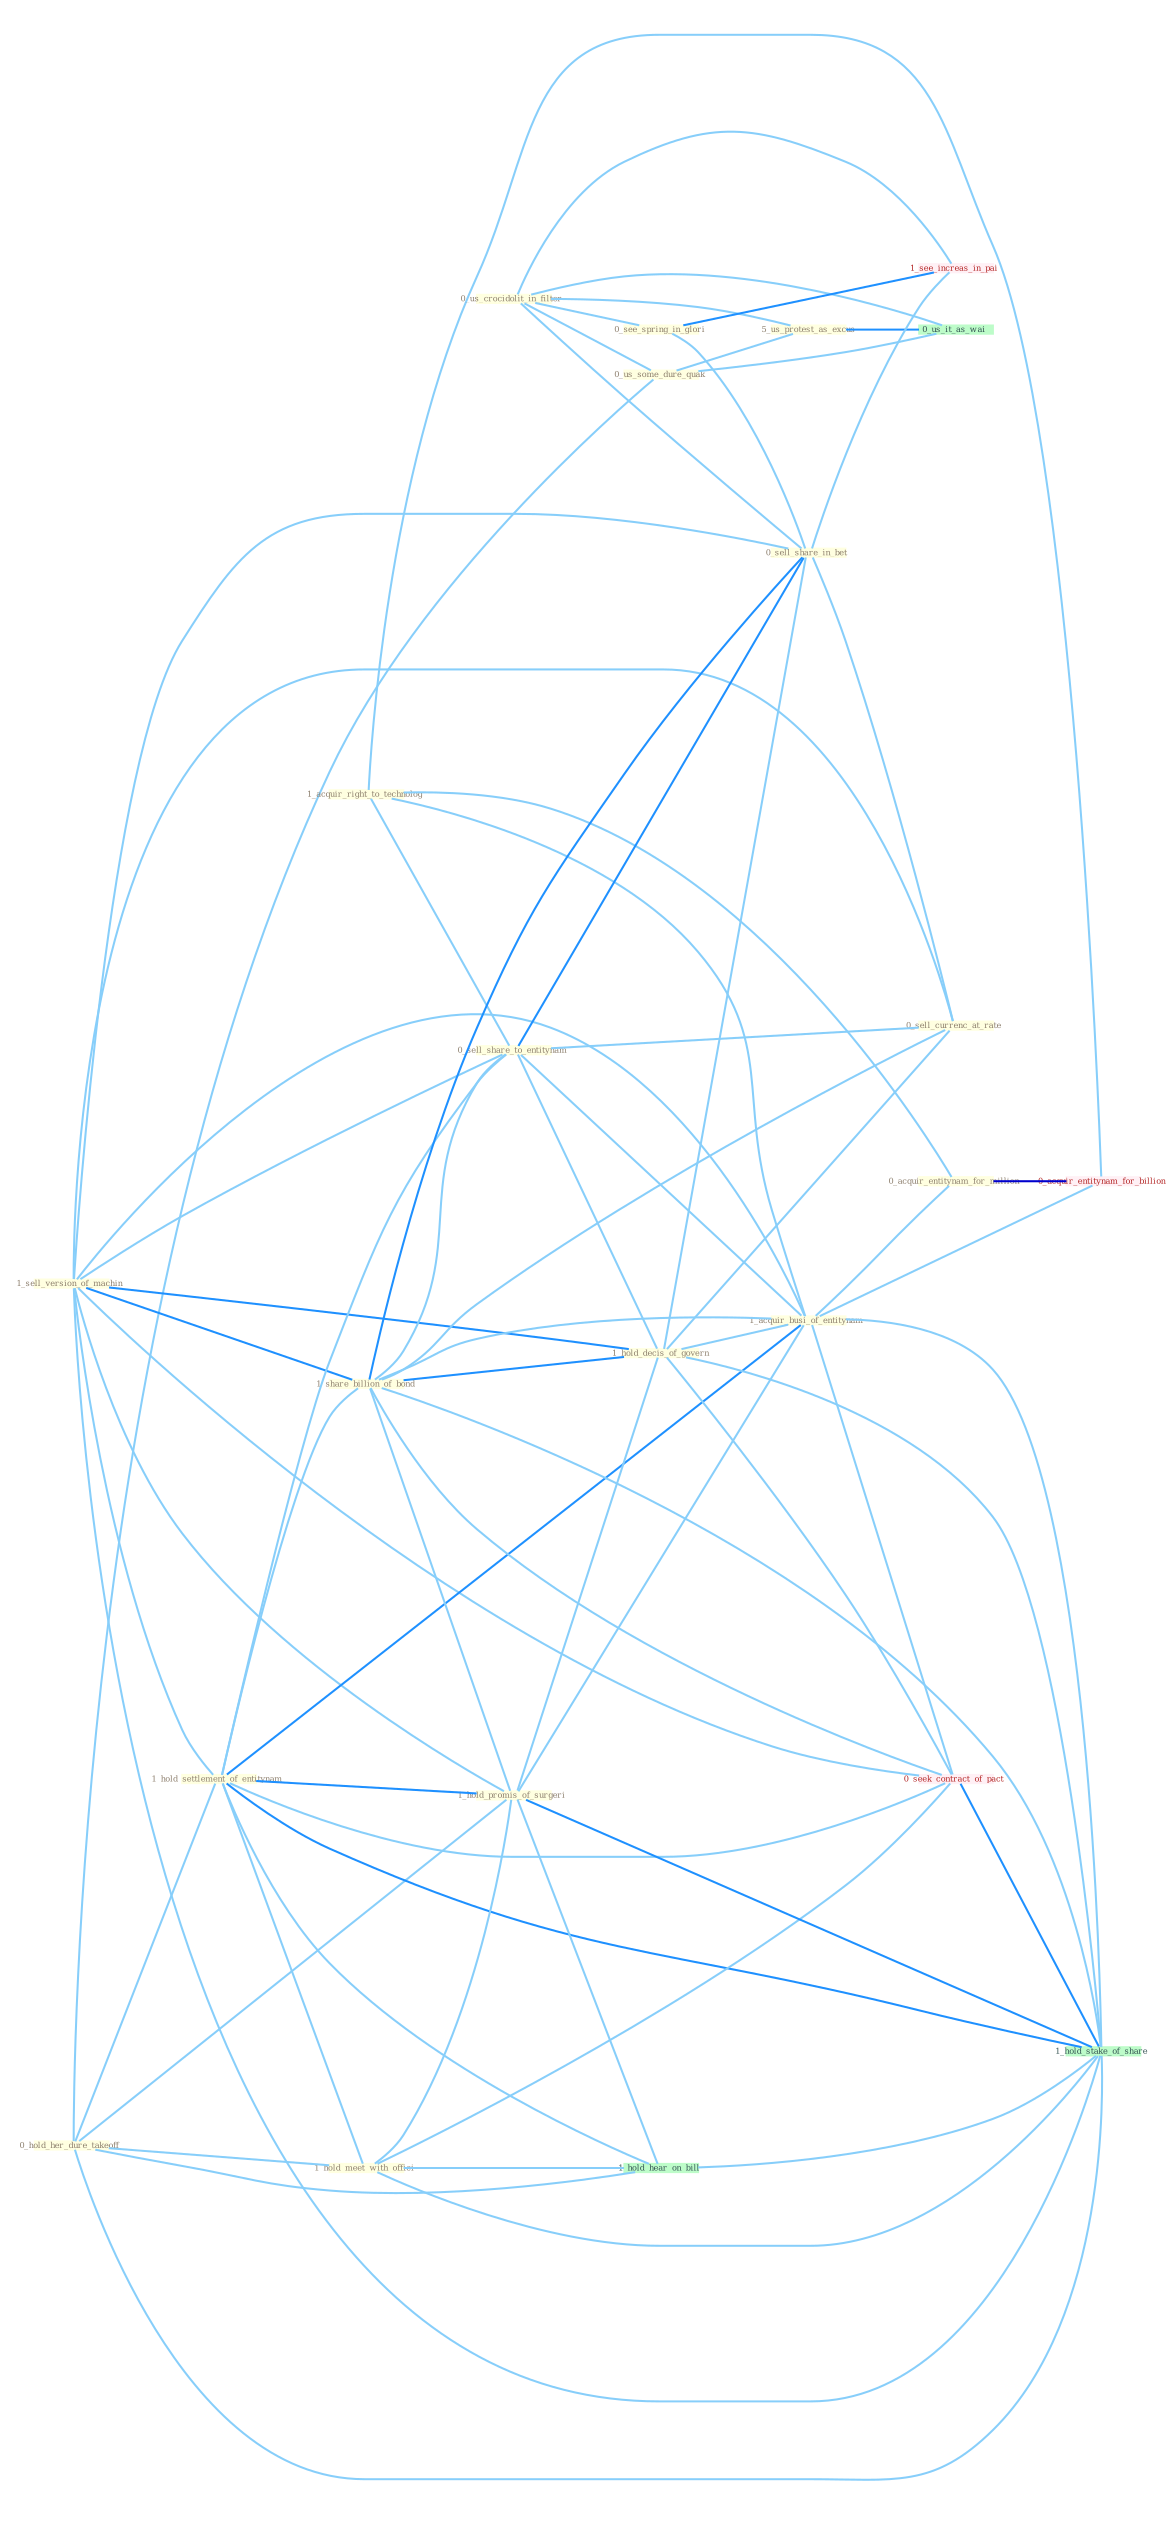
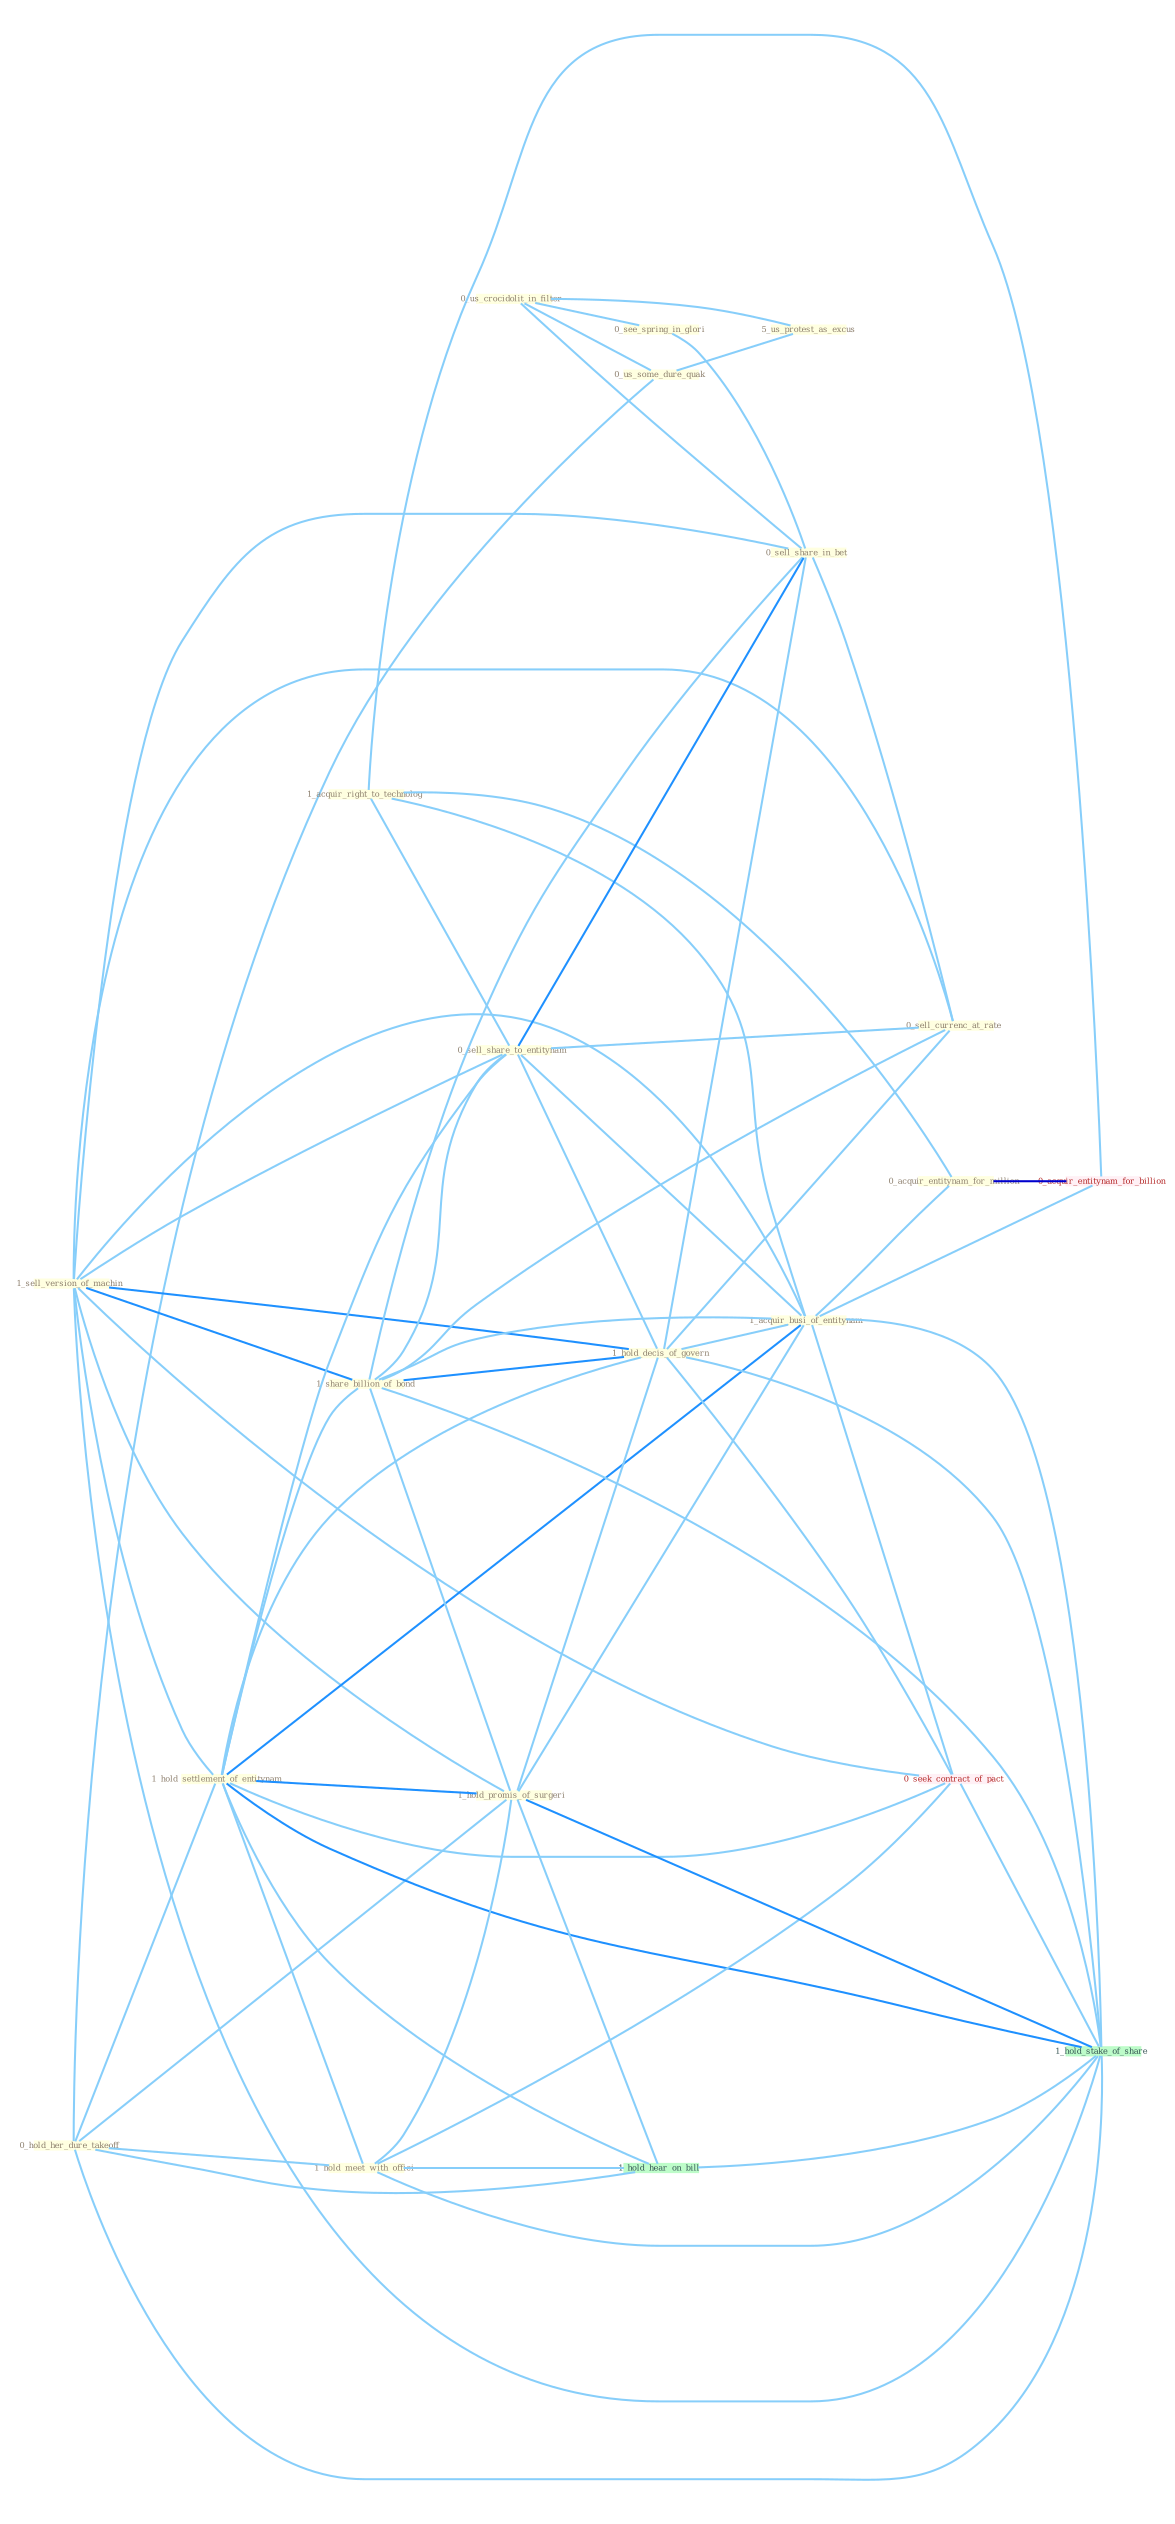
(956, 268) -> none
(956, 330) -> none
(521, 934) -> (521, 934)
none -> (356, 1493)
(606, 1620) -> none
(1030, 1915) -> (1030, 1915)
